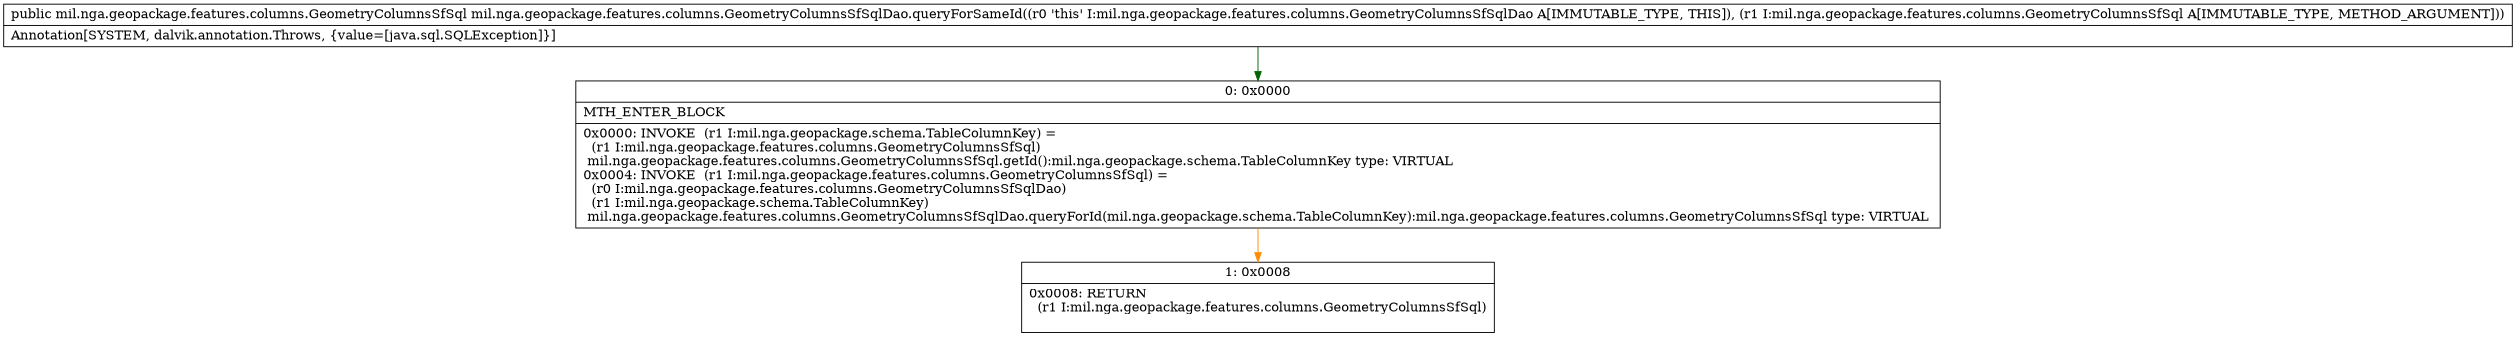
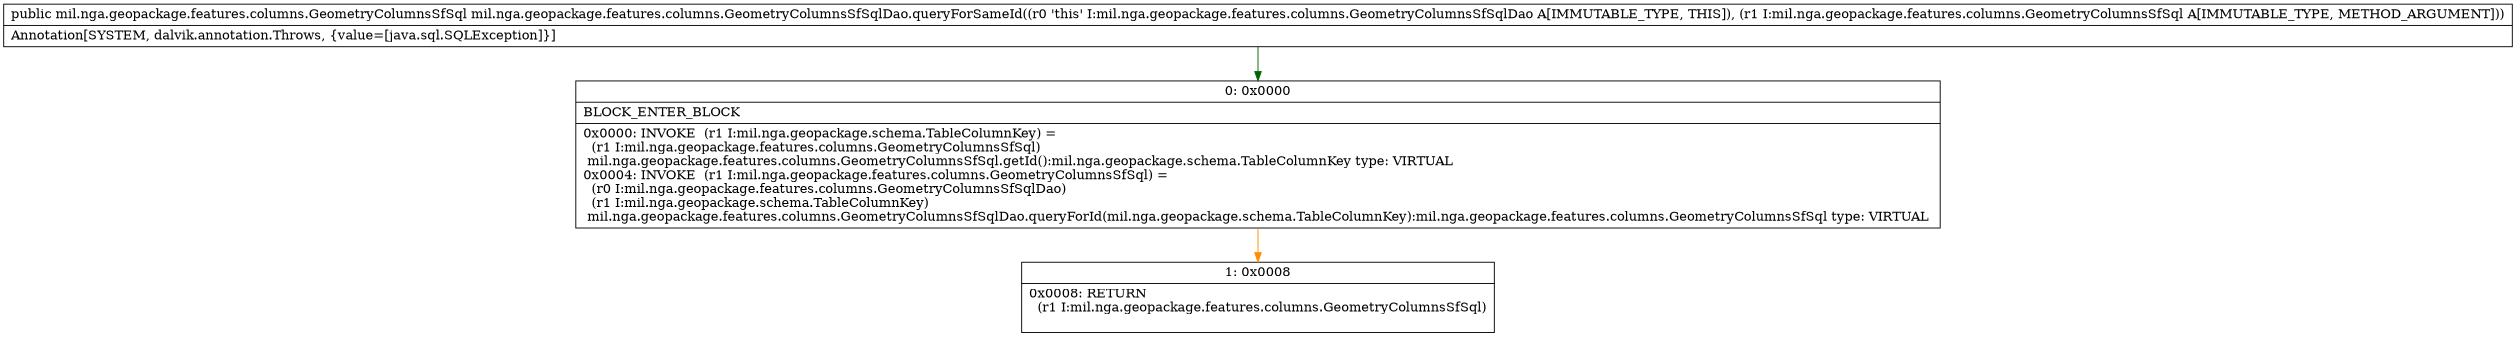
(654, 112) -> (662, 112)
